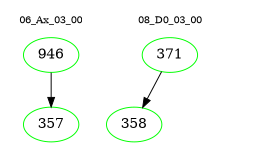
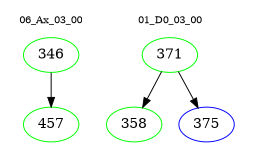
(170, 21) -> (170, 21)
(51, 55) -> (51, 55)
(51, 125) -> (51, 125)
none -> (207, 125)
